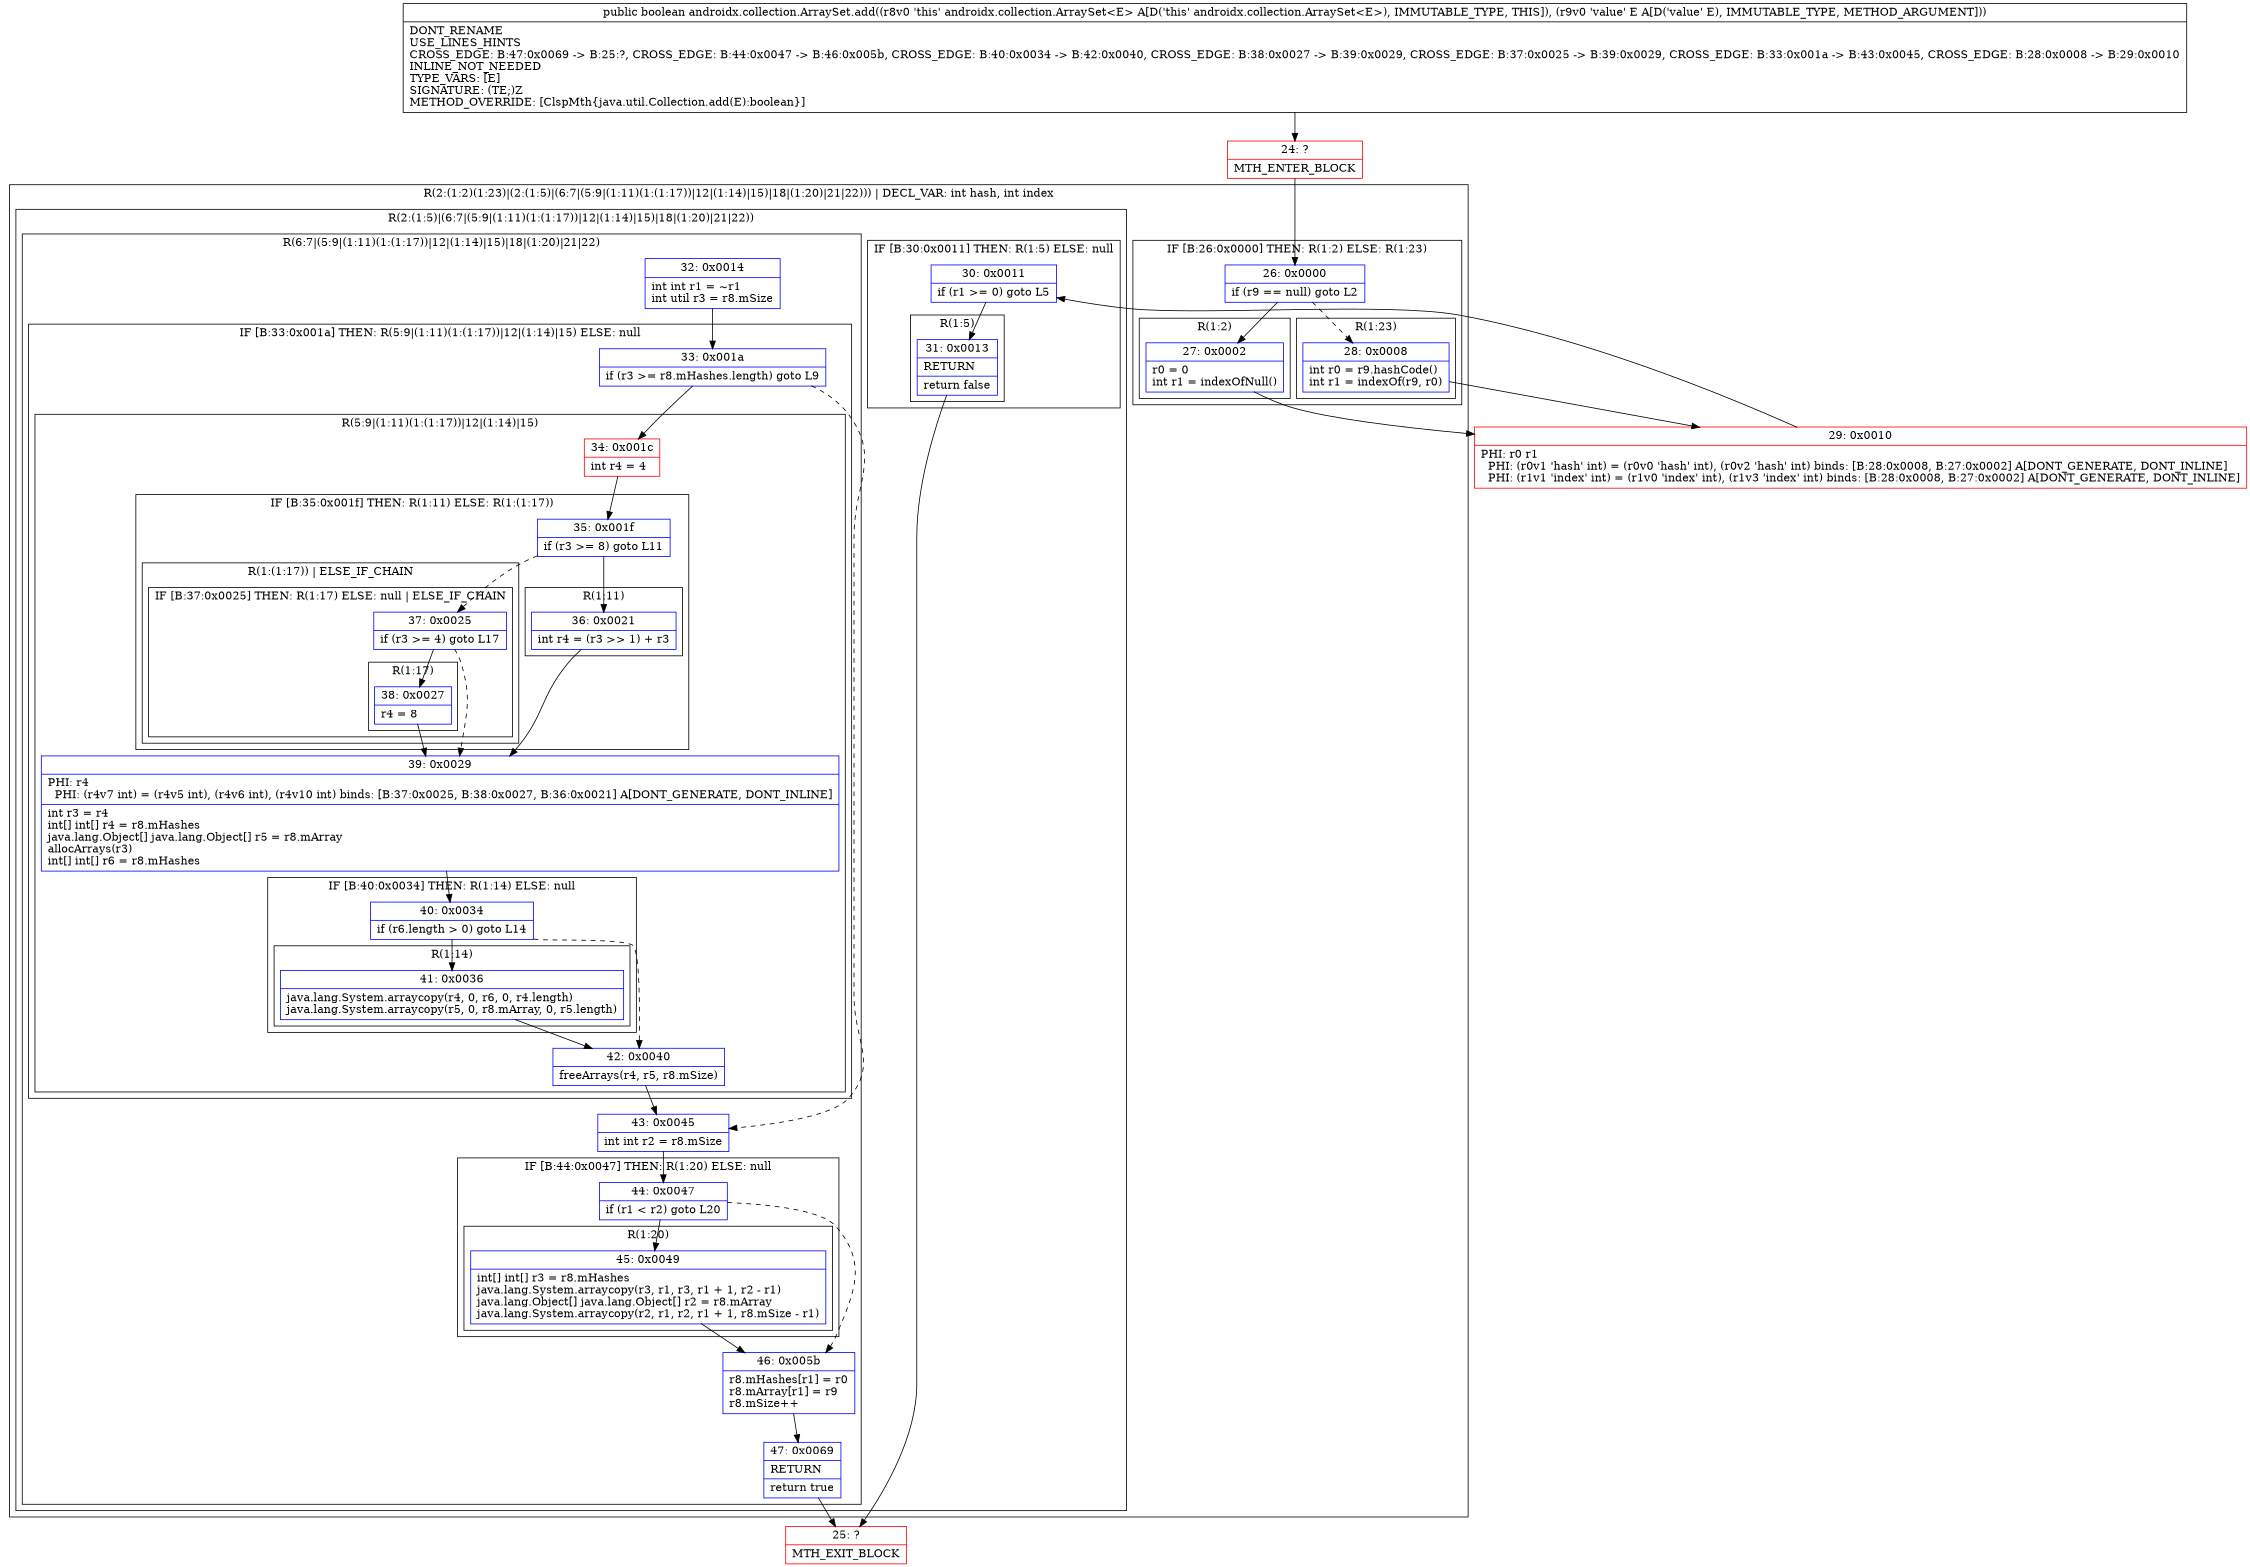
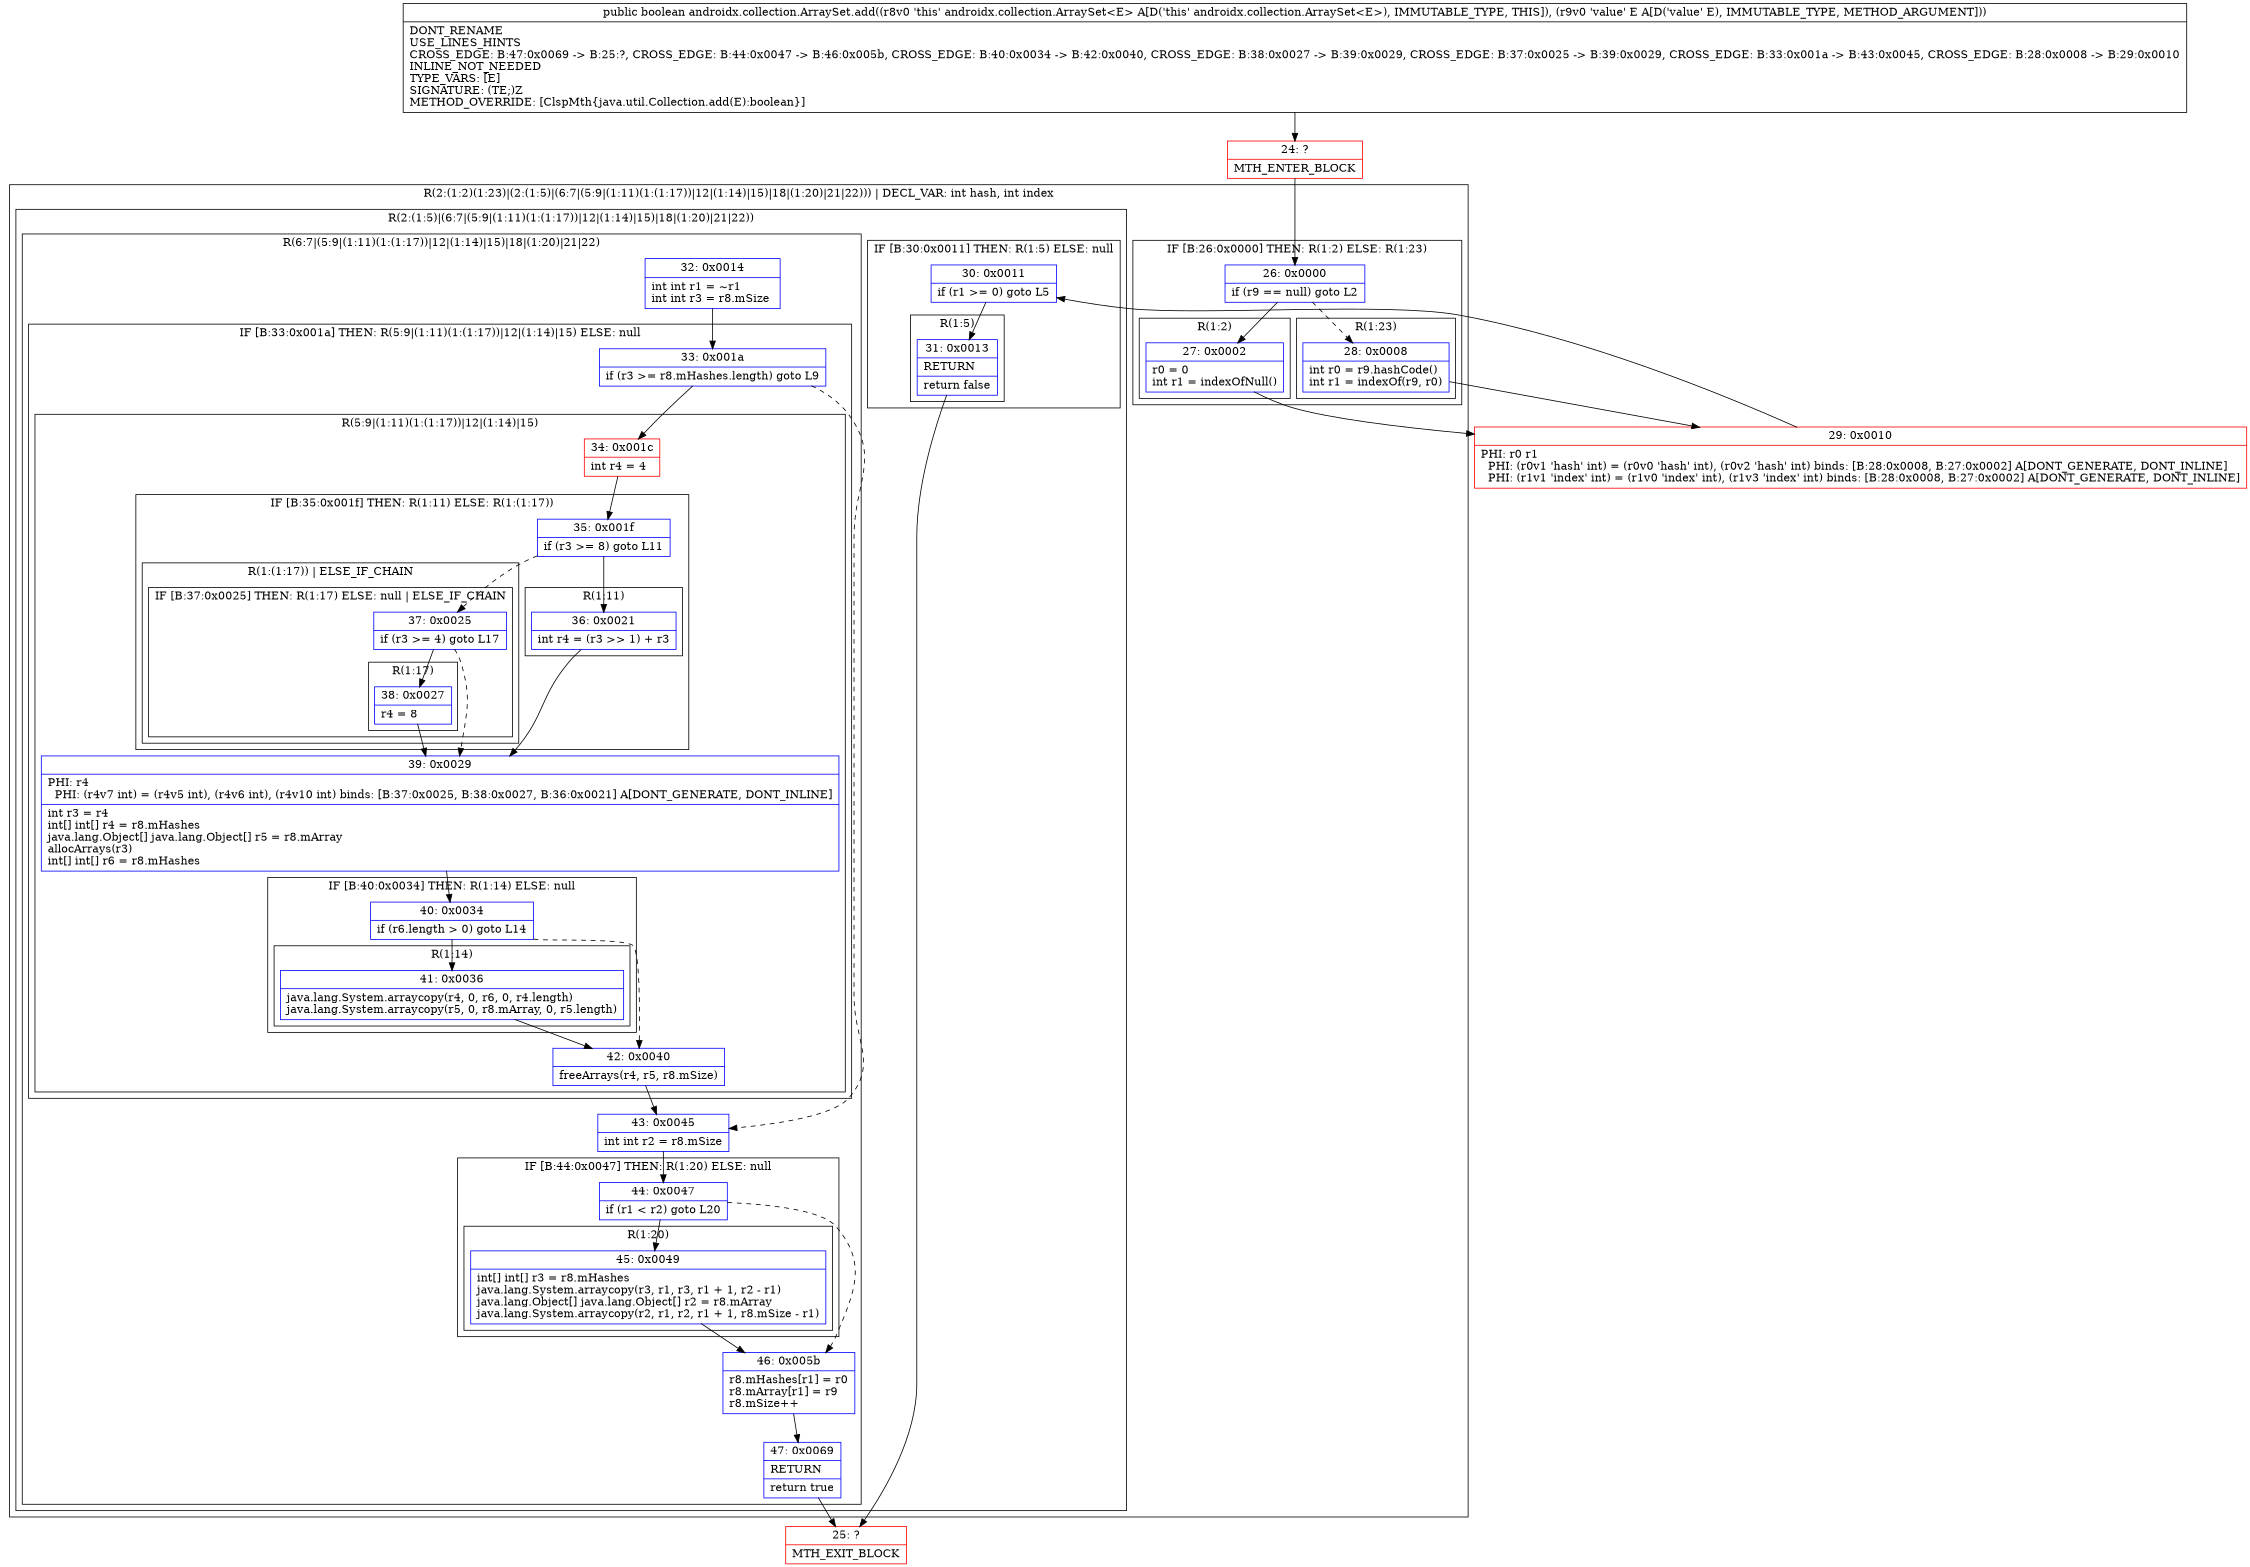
(713, 299) -> (711, 299)
